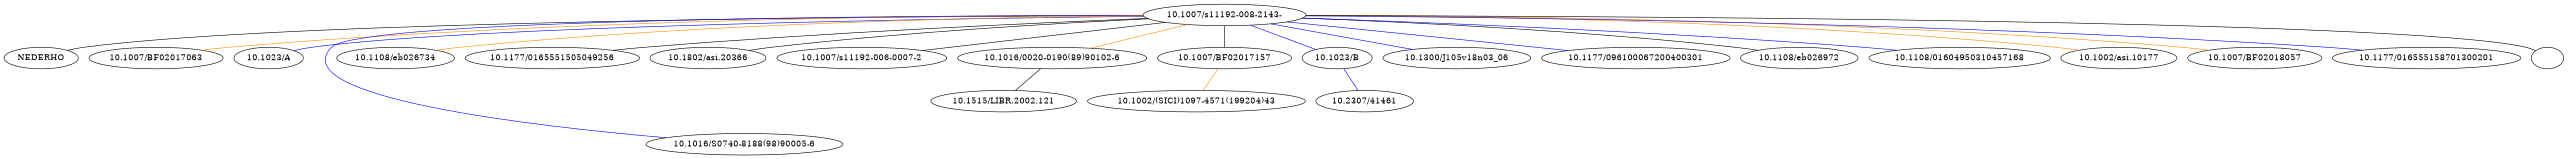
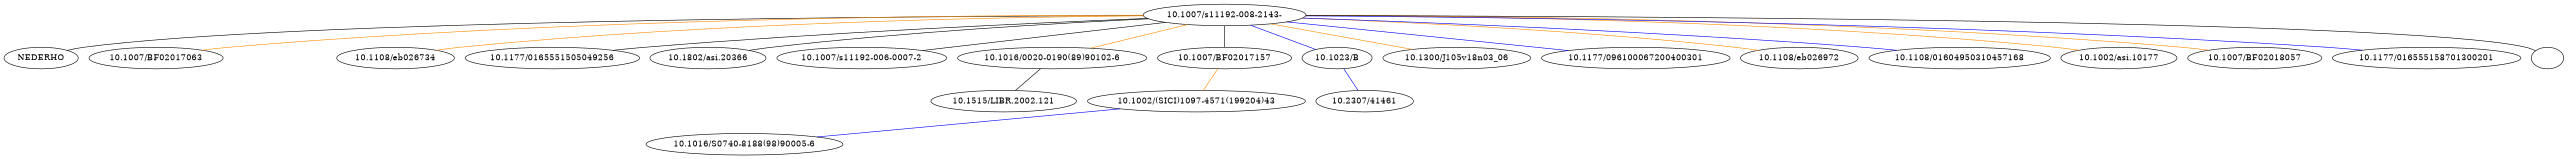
(1588, 34) -> (1588, 34)
(1342, 37) -> (1342, 37)
(269, 58) -> none
(327, 62) -> (969, 123)
